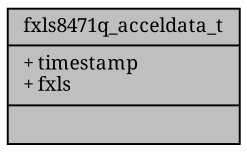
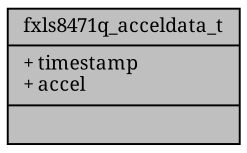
(47, 85) -> (55, 85)
